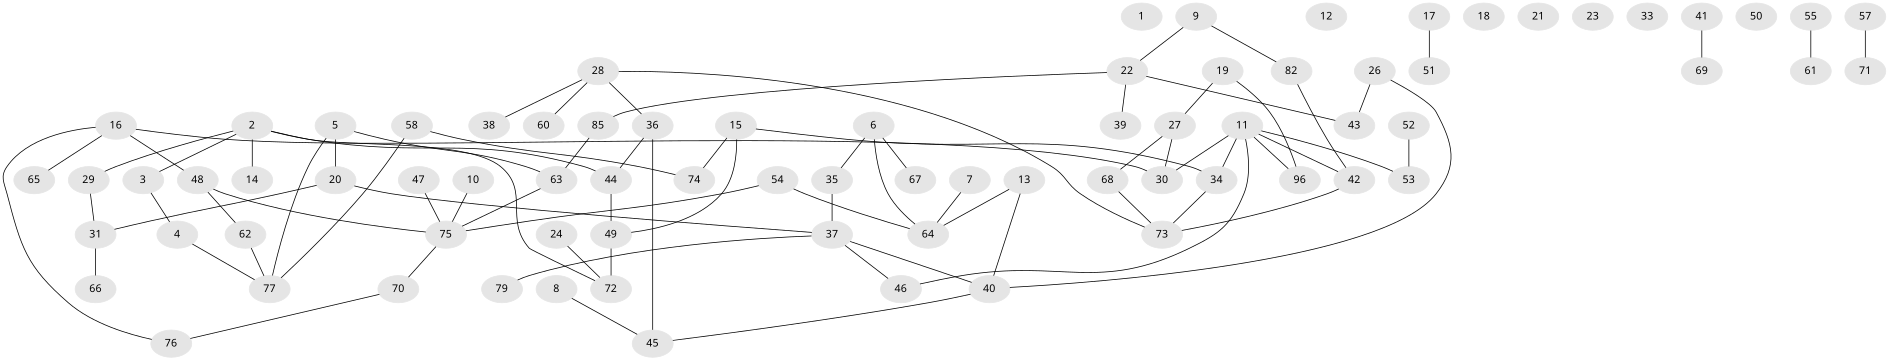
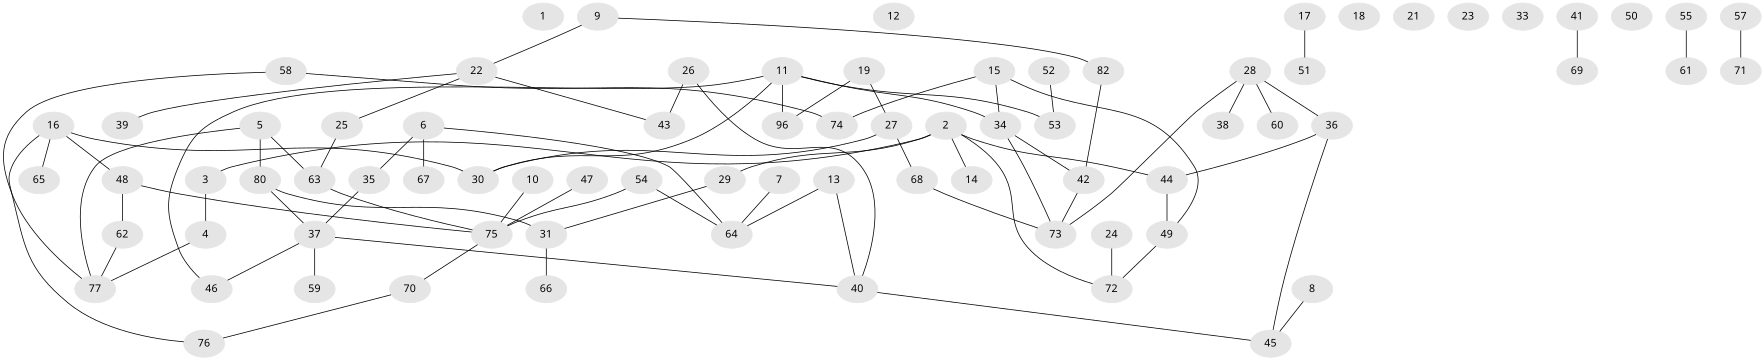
(598, 126) -> (342, 126)
(1298, 153) -> (1037, 149)
(336, 180) -> (260, 180)
(502, 289) -> (315, 289)
